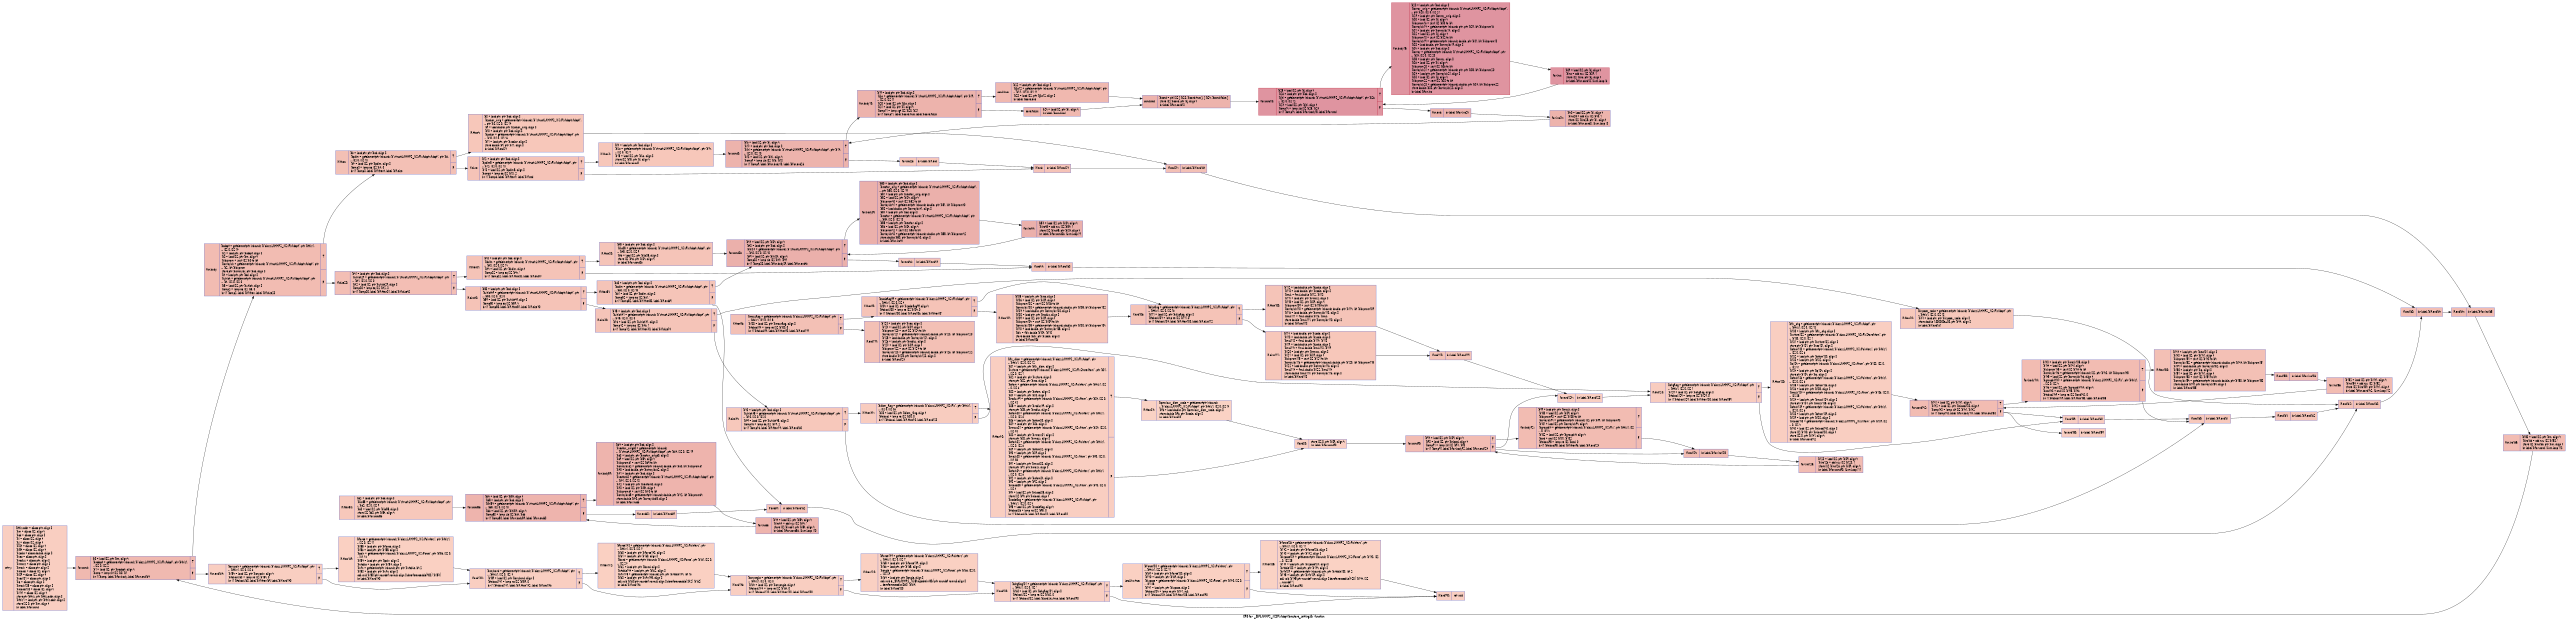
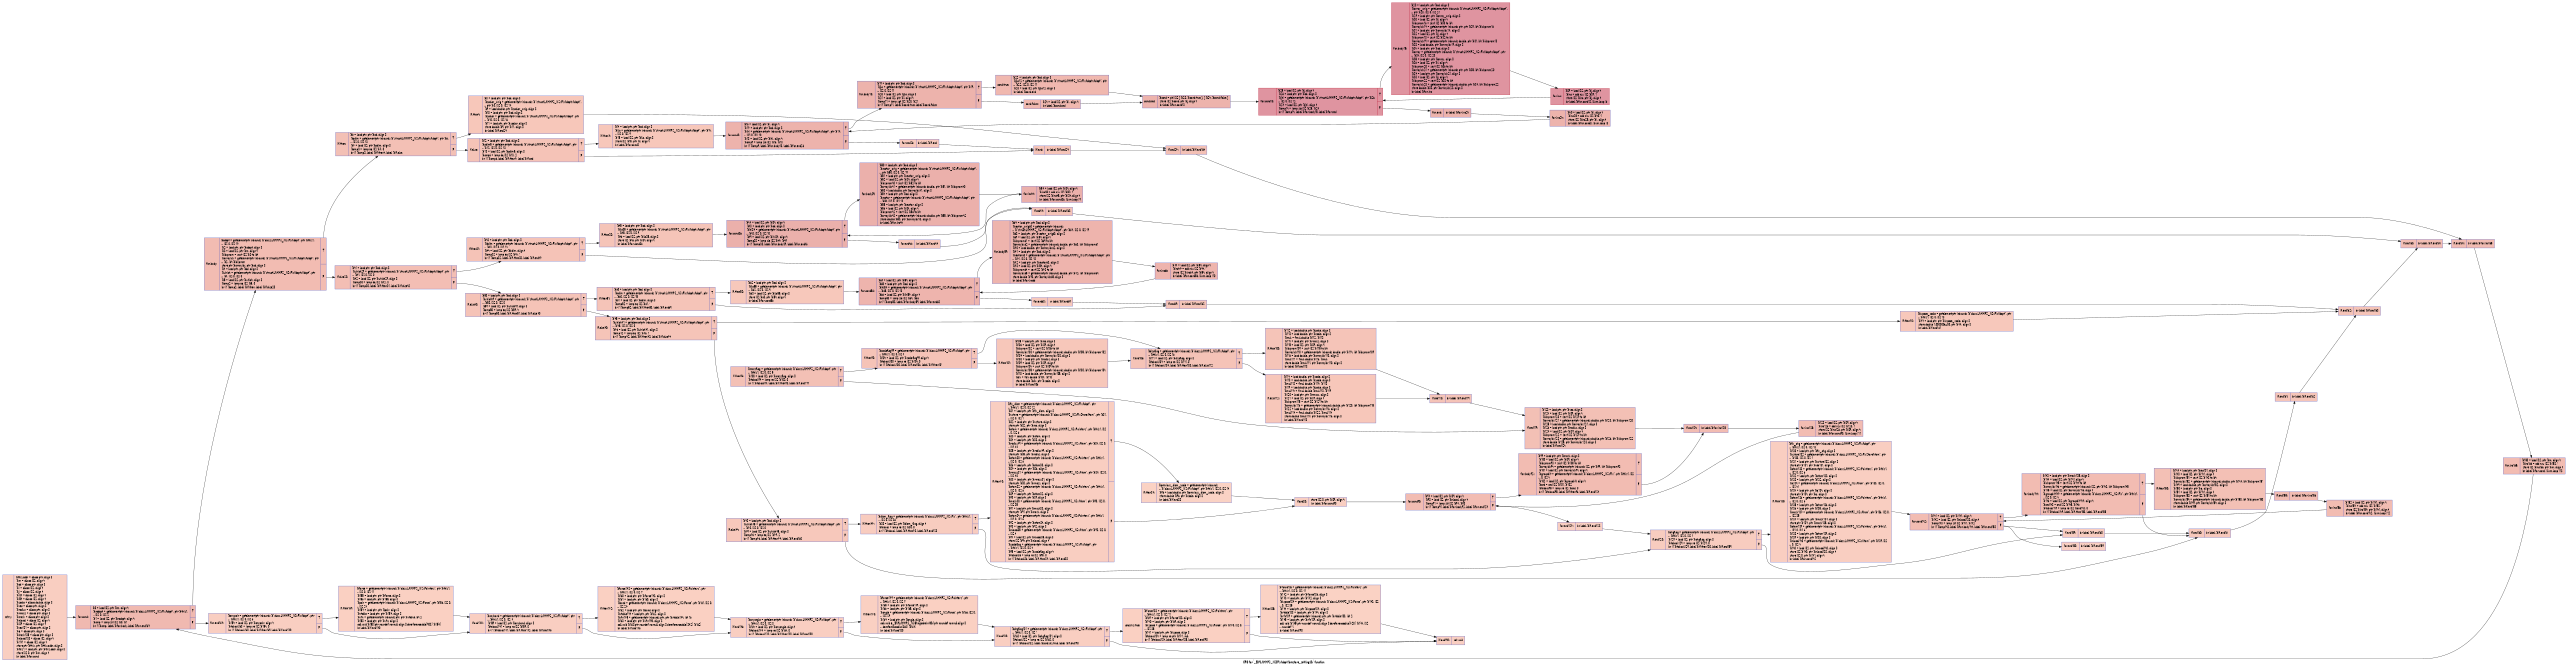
(732, 276) -> (722, 293)
(1514, 376) -> (1496, 409)
(1589, 454) -> (1658, 428)
